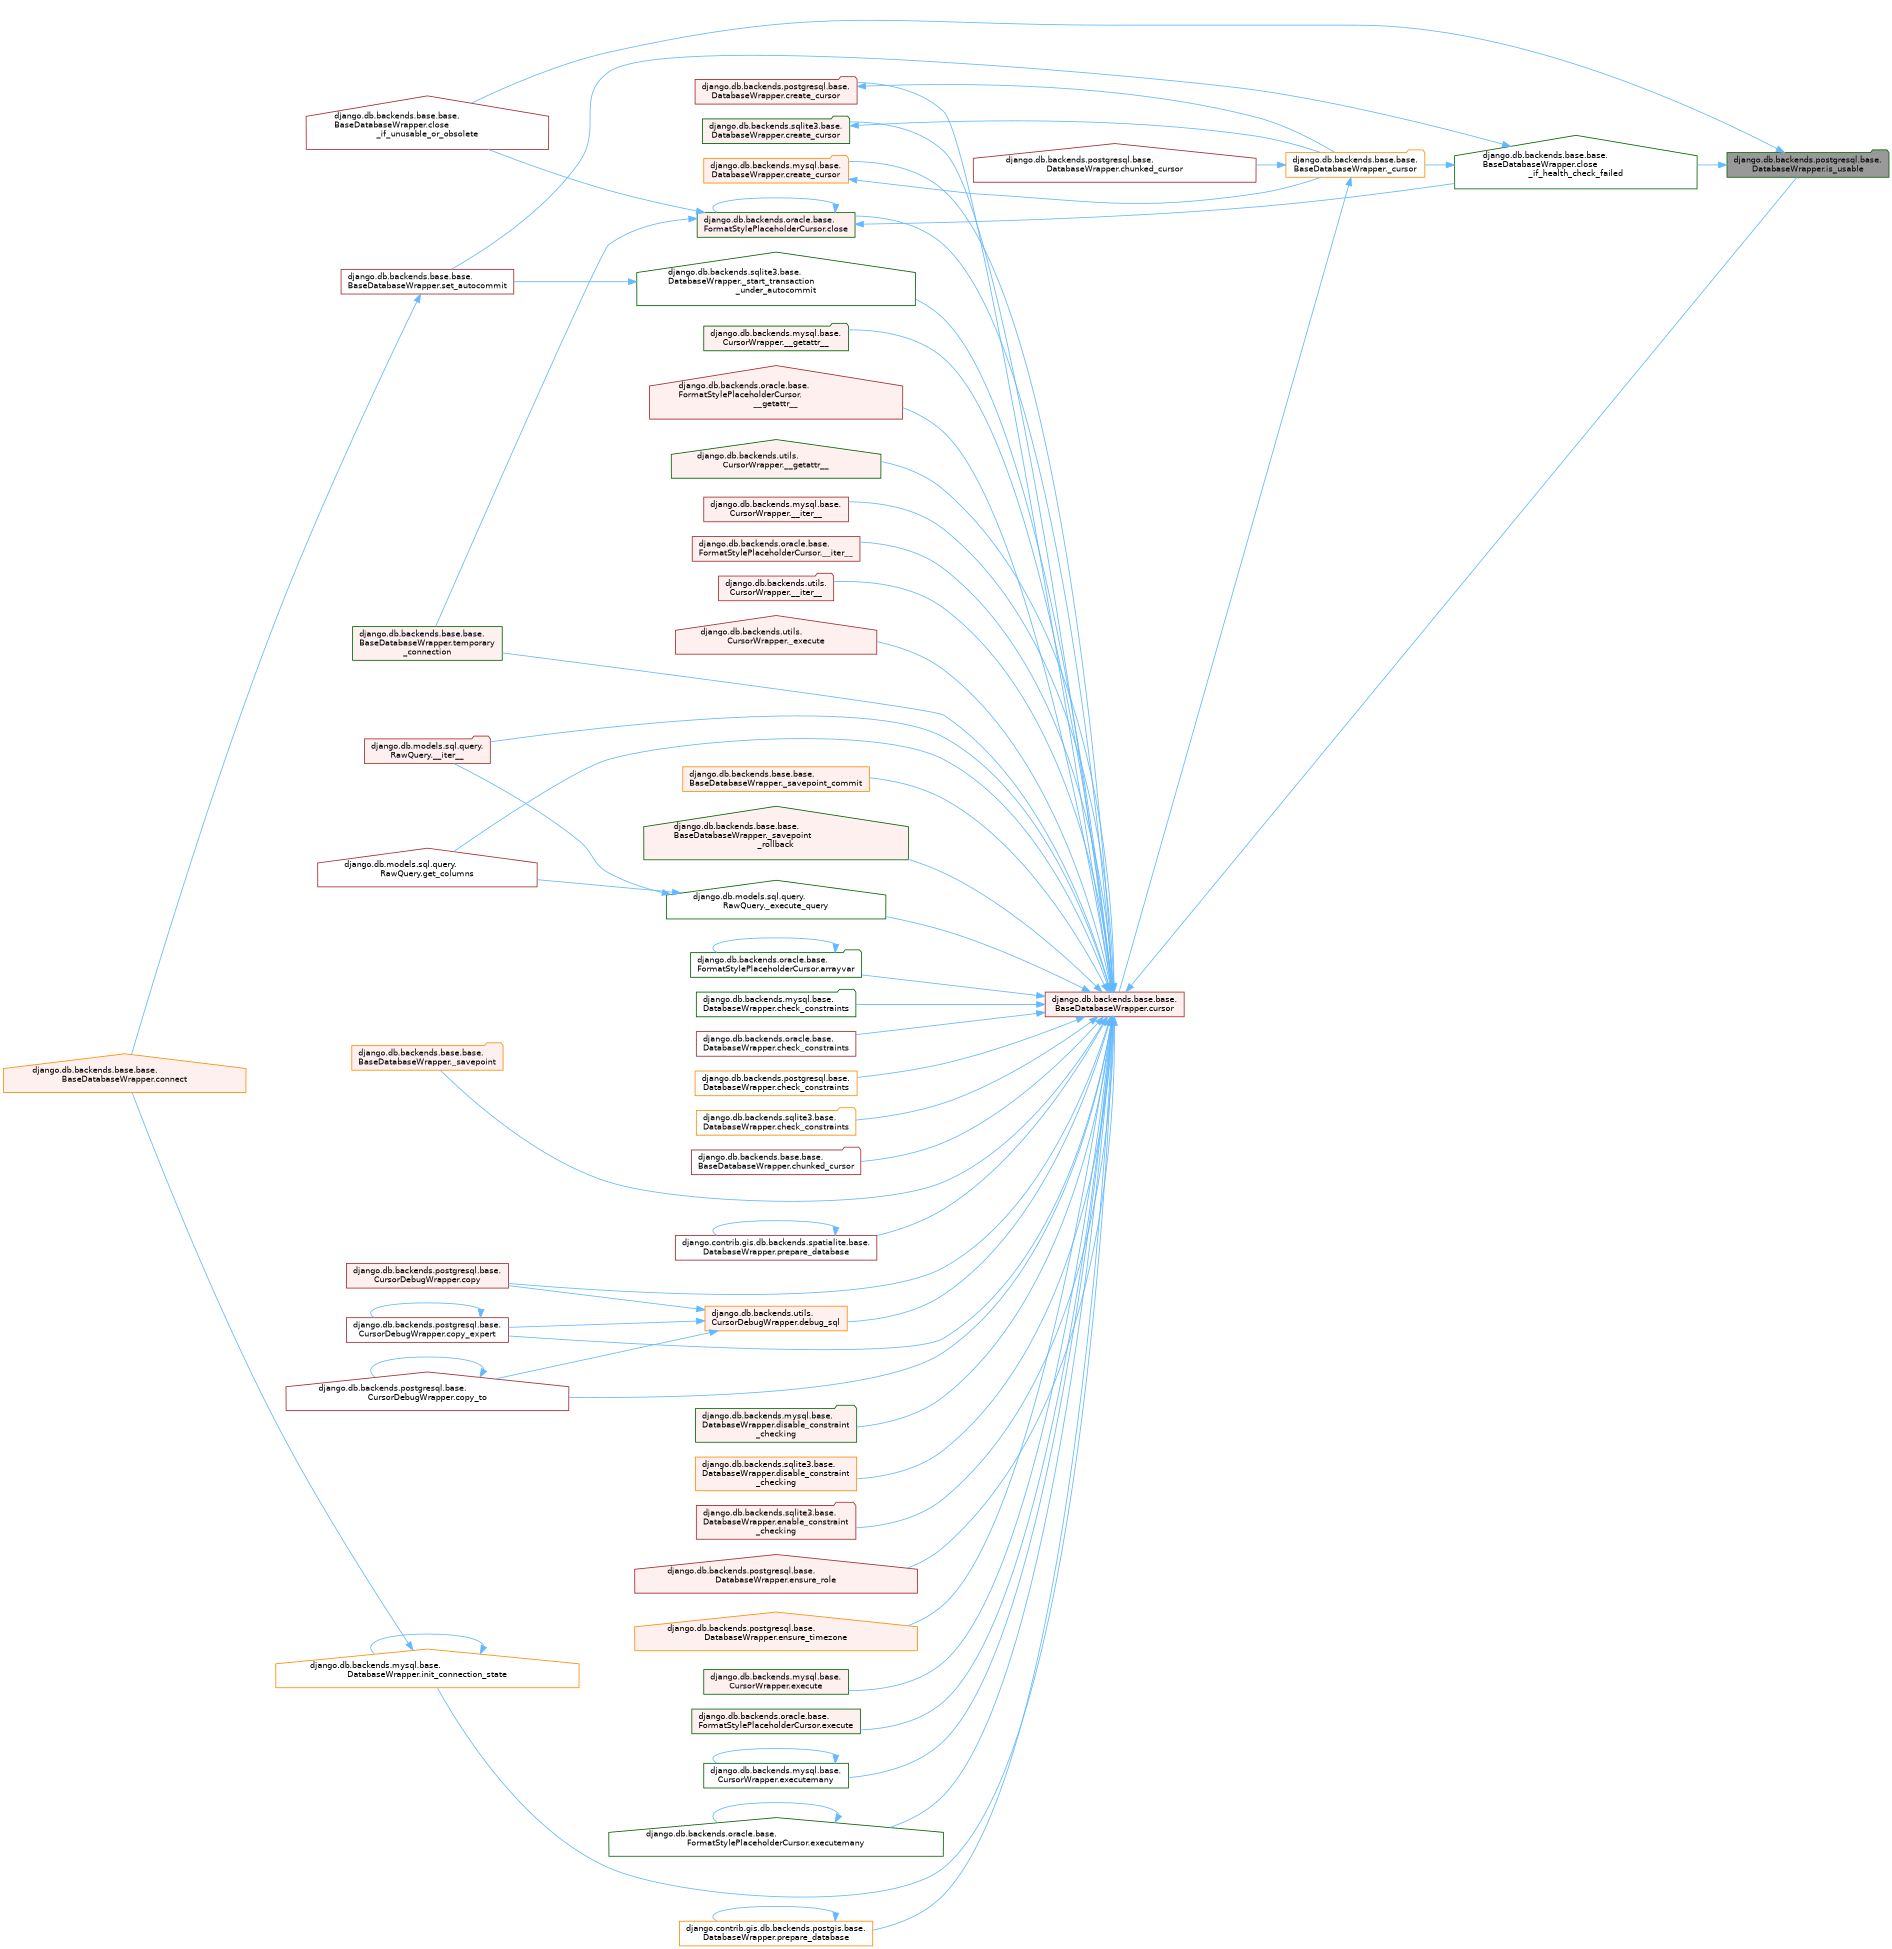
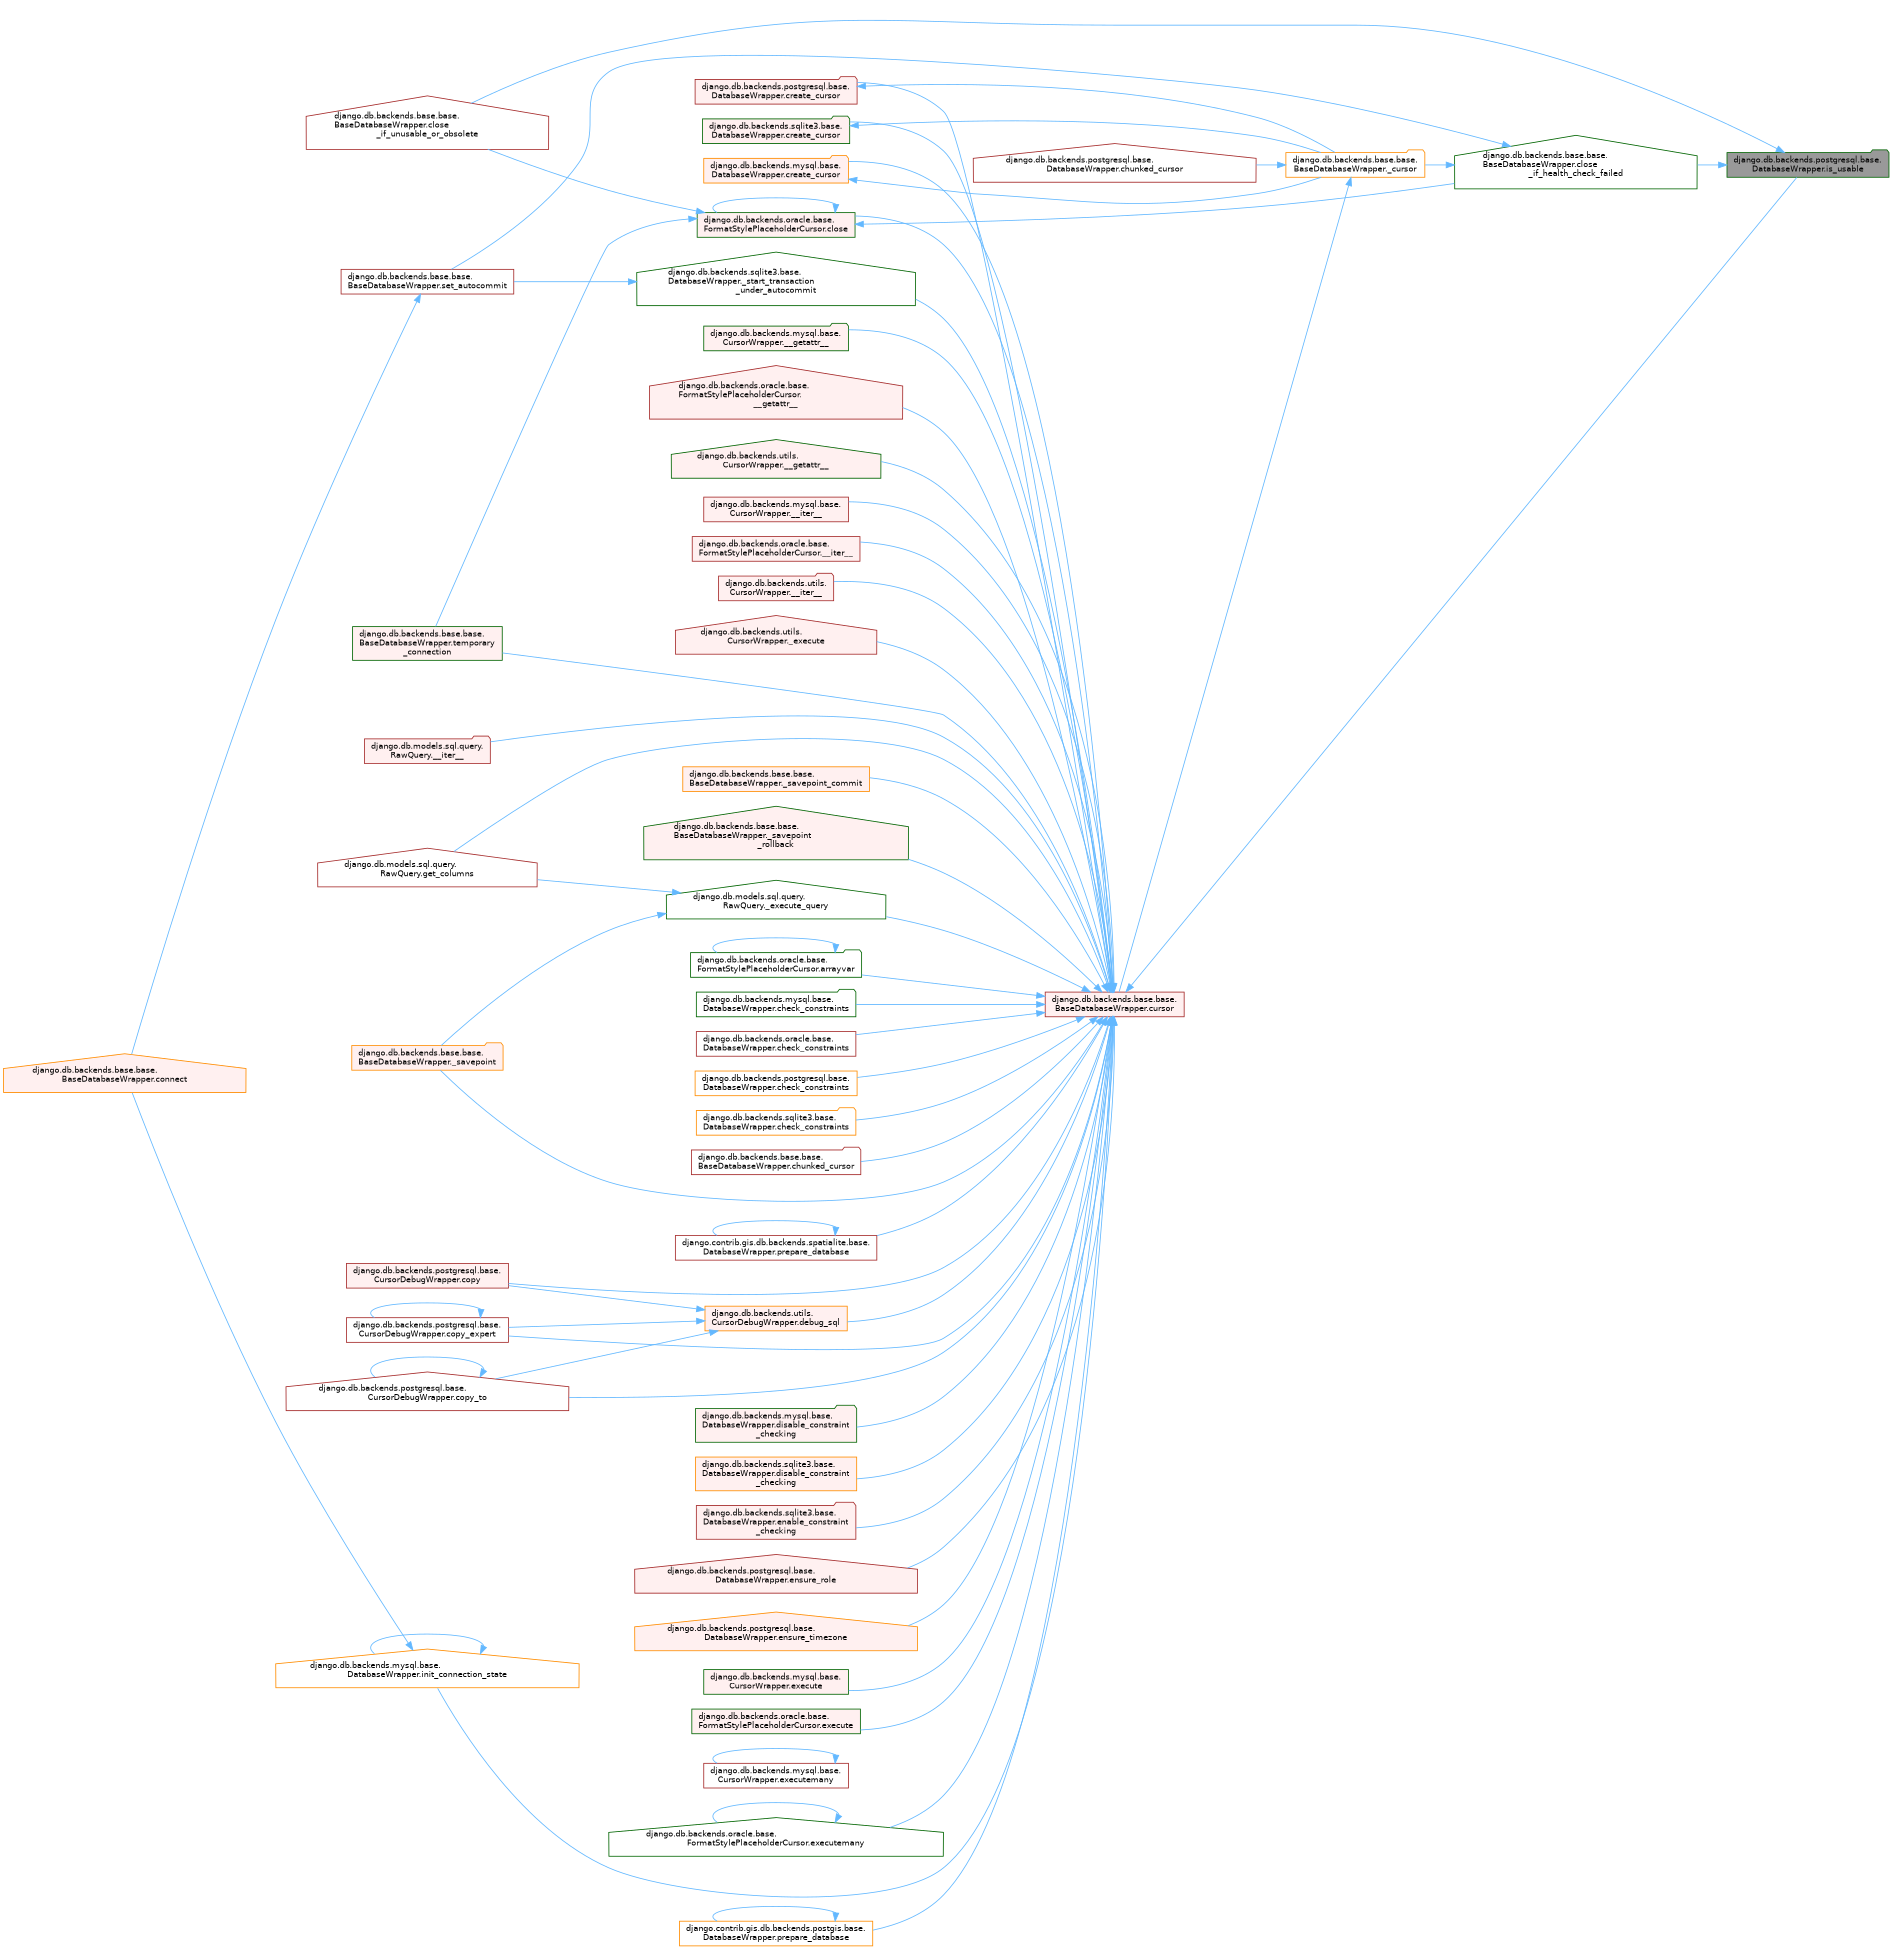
(561, 827) -> (542, 967)
(1048, 1464) -> none
(776, 1776) -> (776, 1776)
